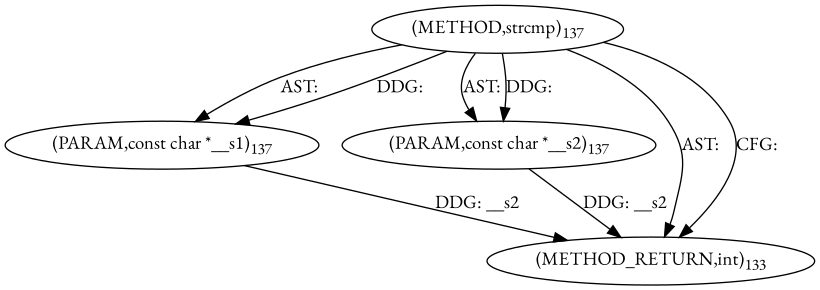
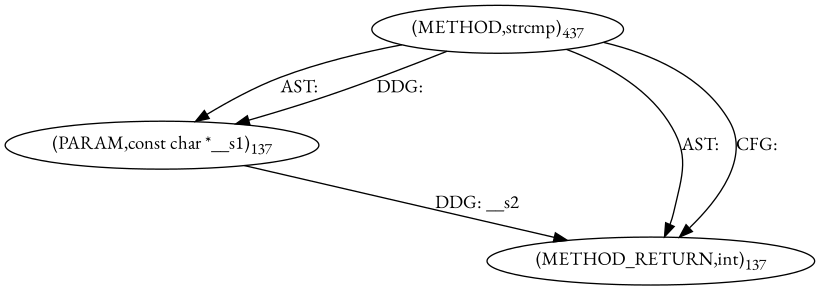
(573, 27) -> (573, 27)
(499, 145) -> none
(755, 259) -> (755, 259)
